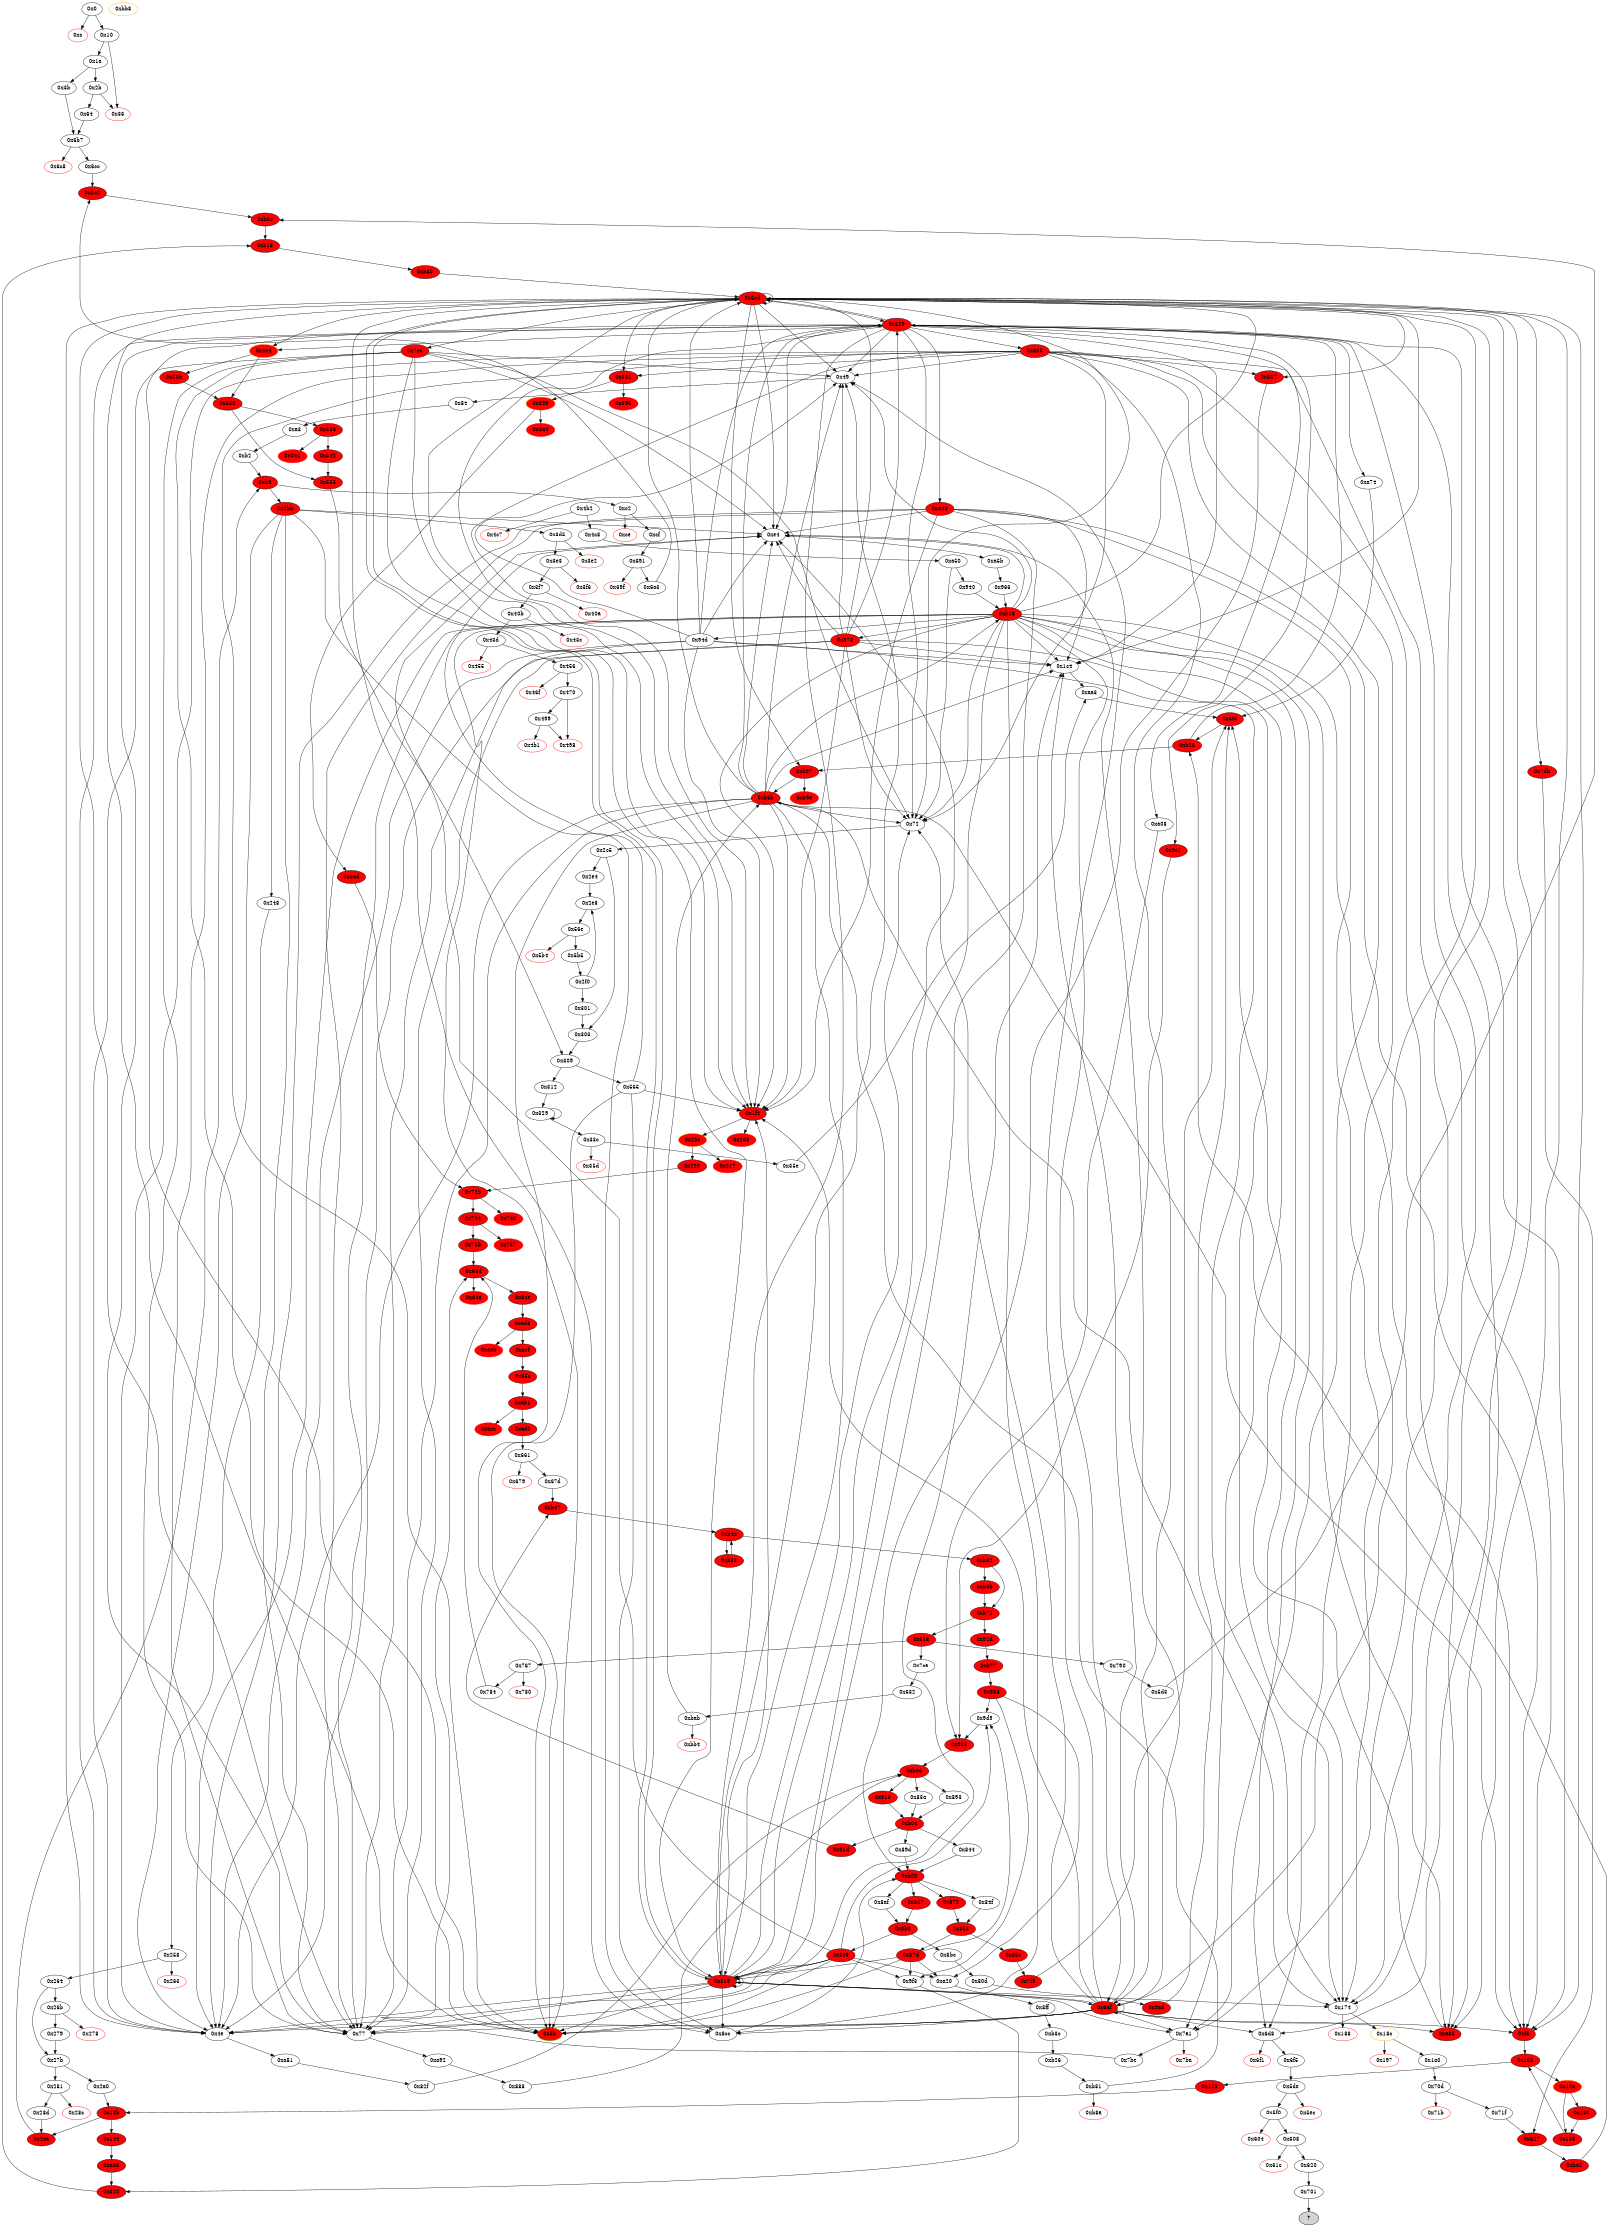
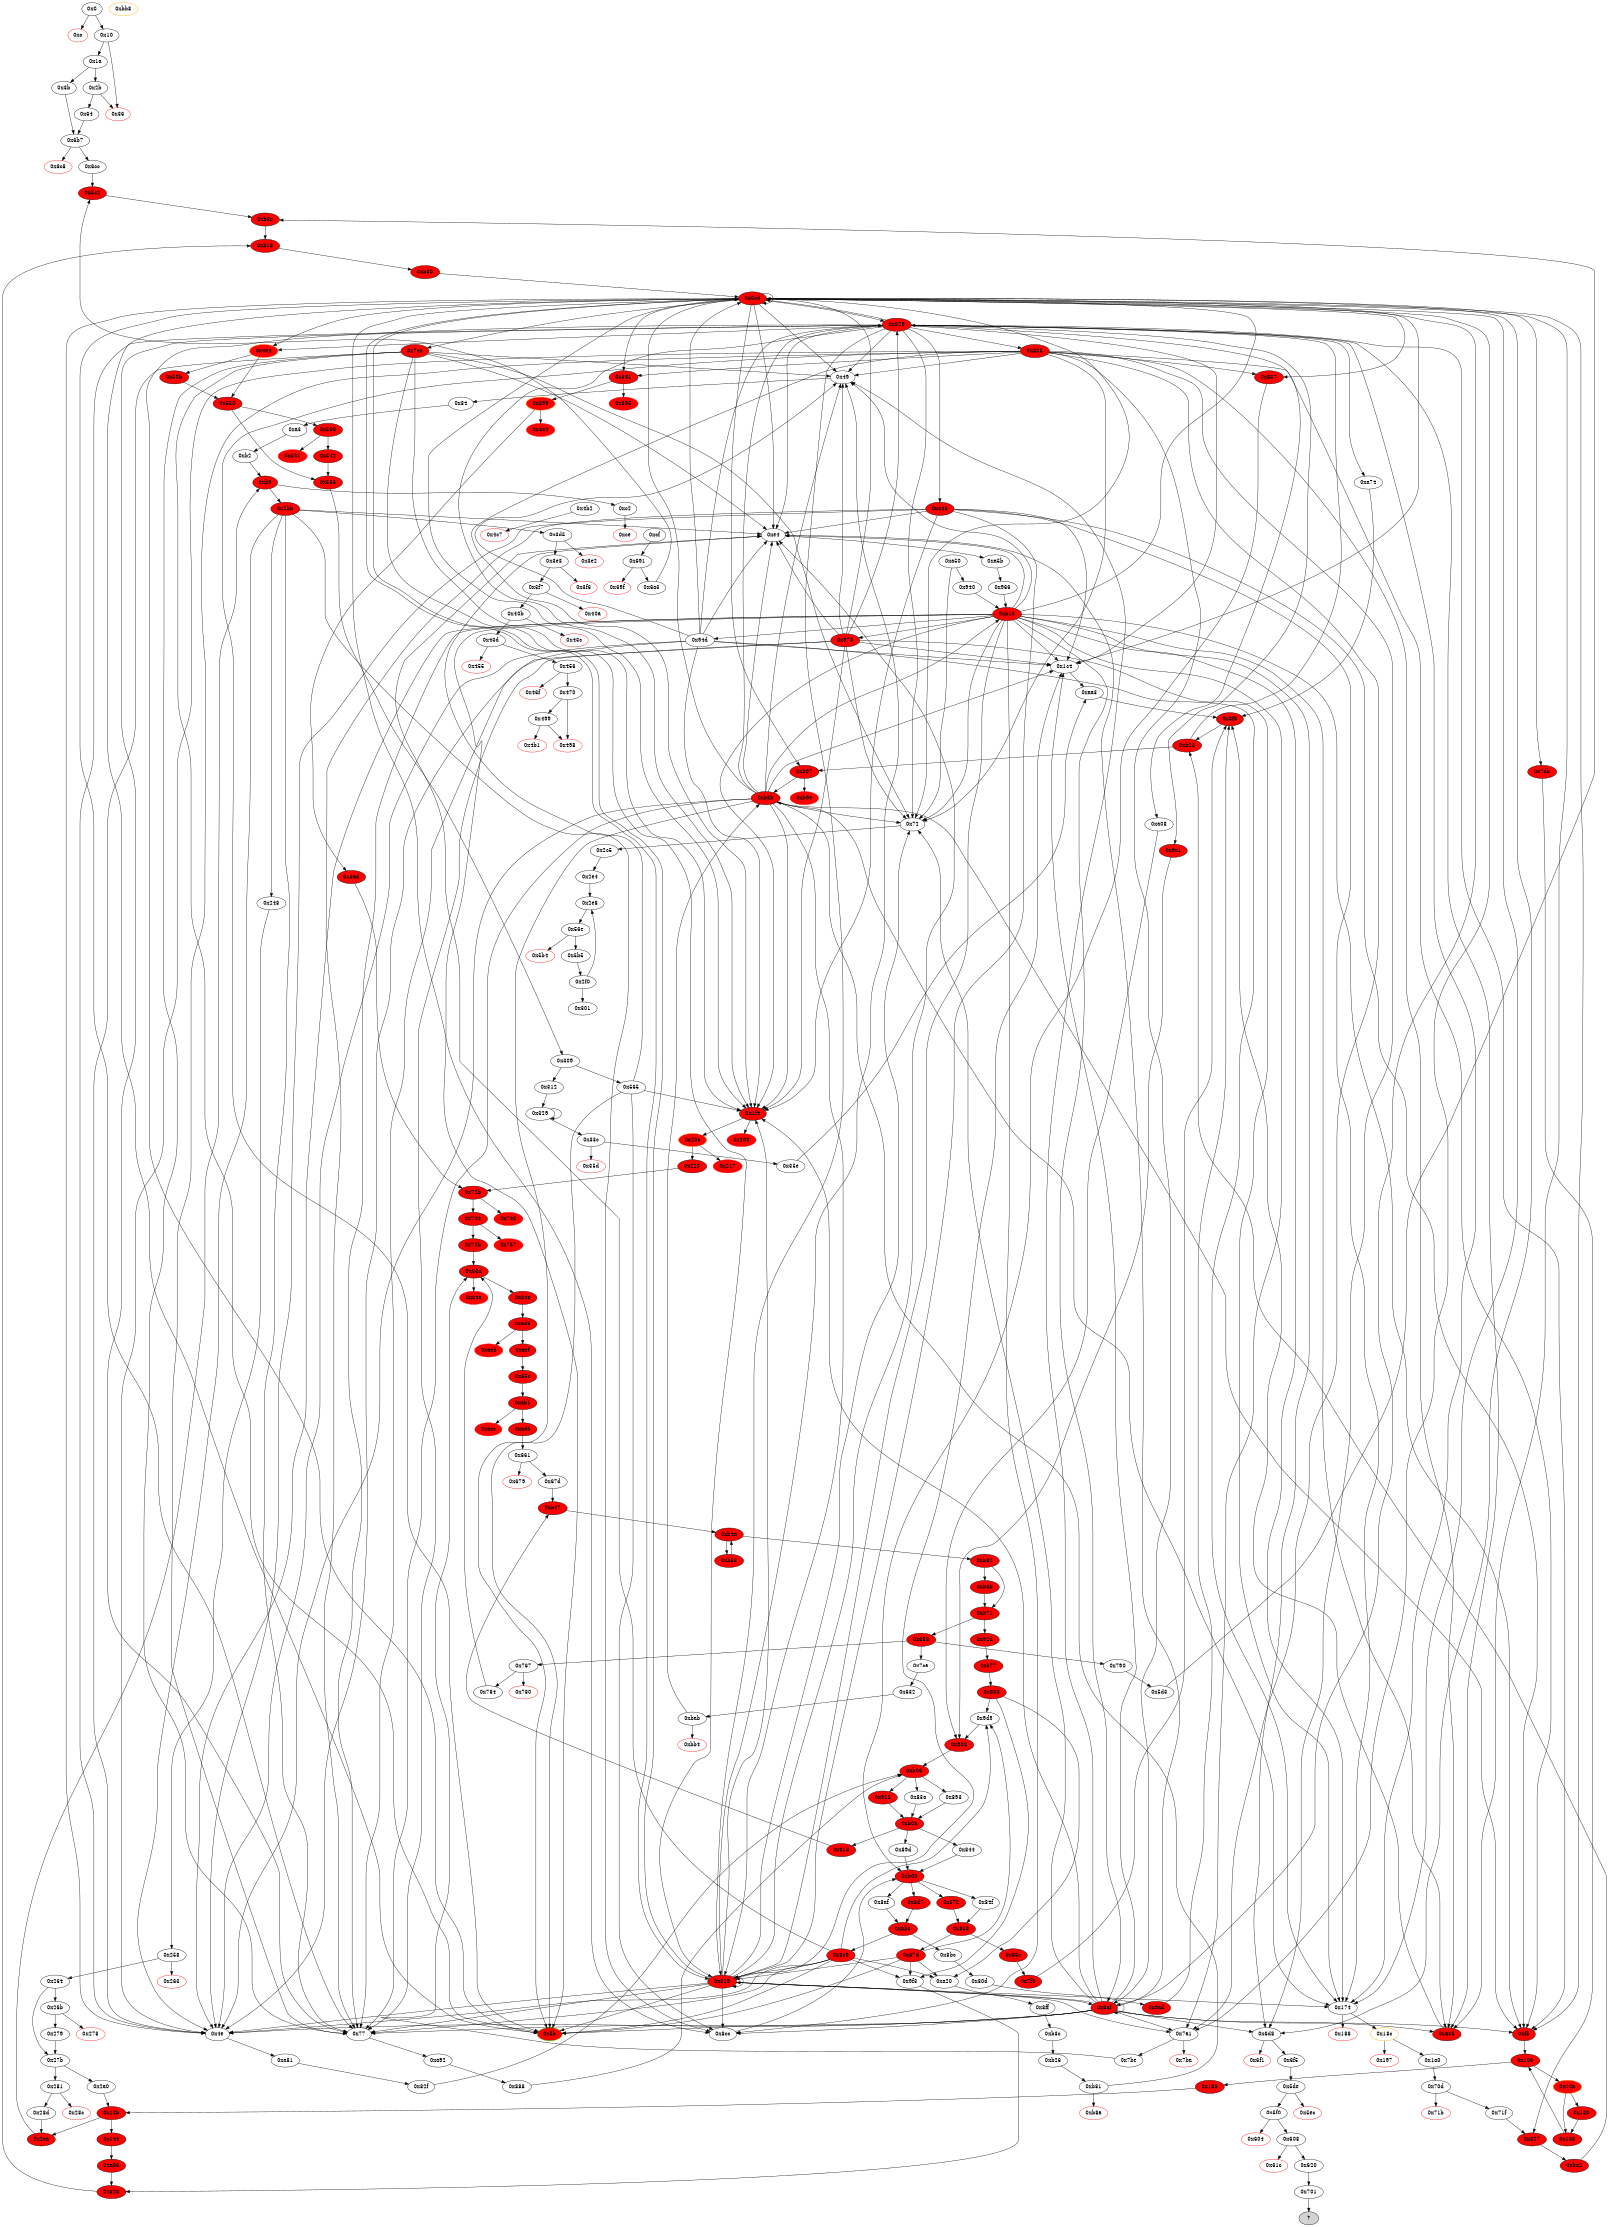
(640, 522) -> none
(592, 535) -> none
(583, 1035) -> none
